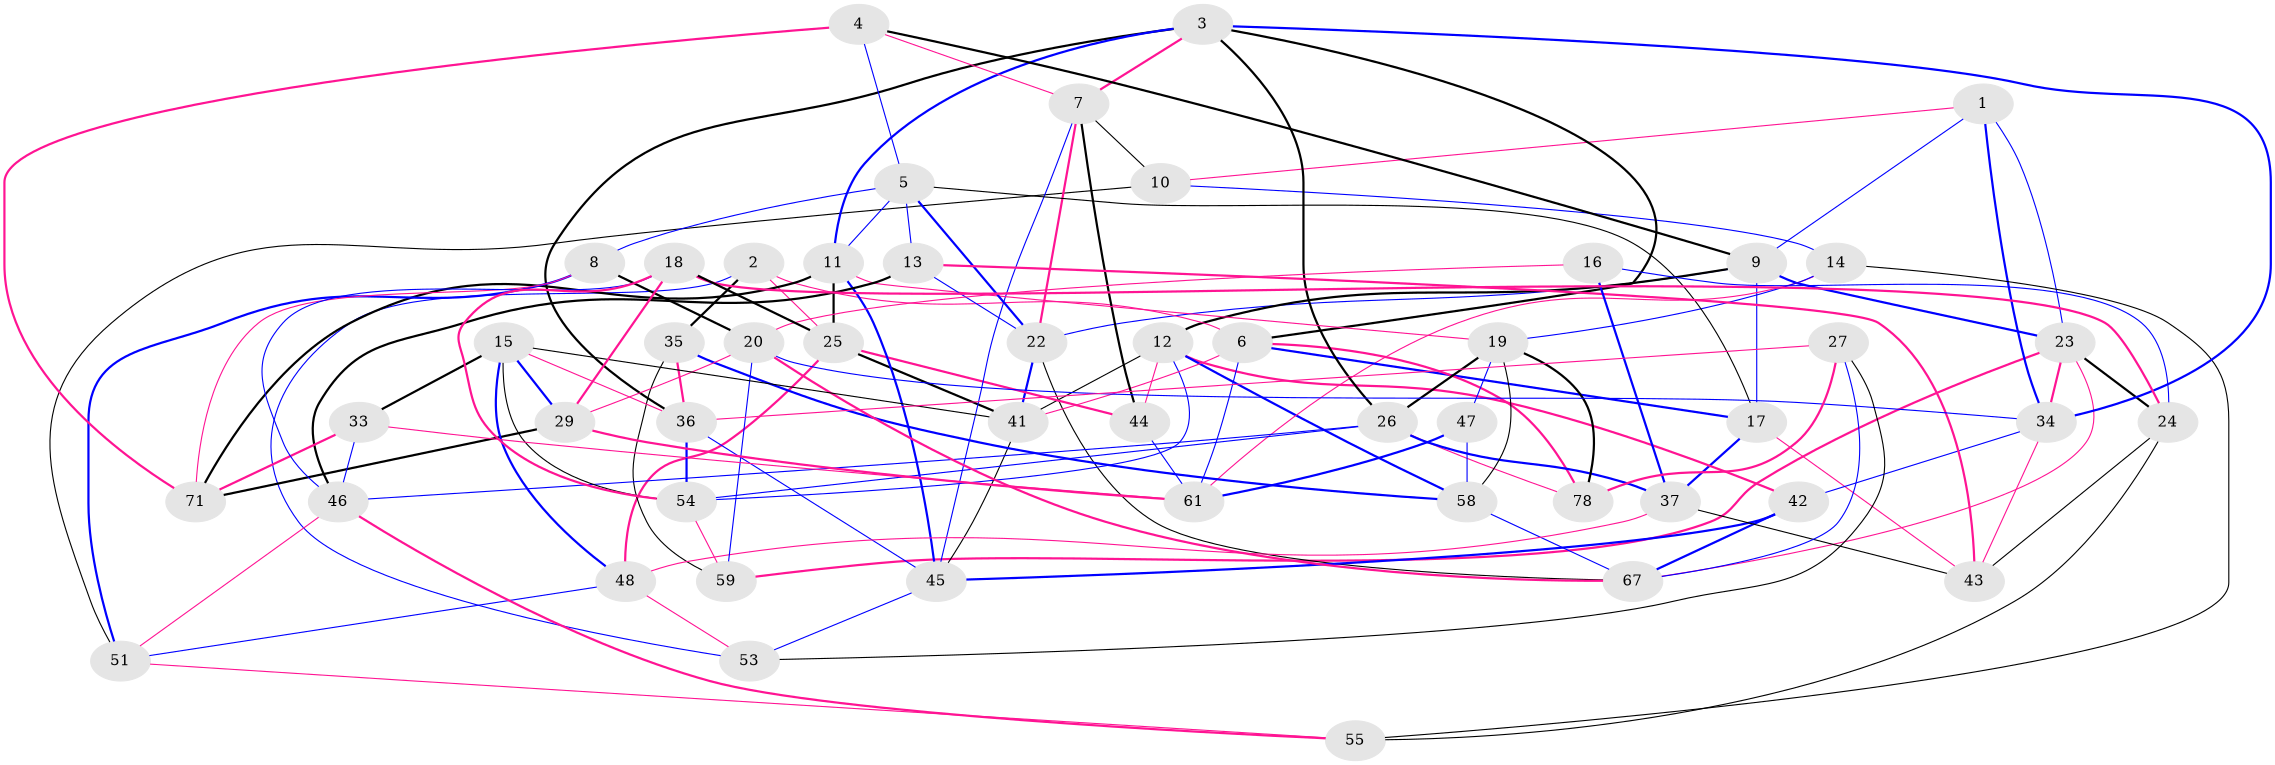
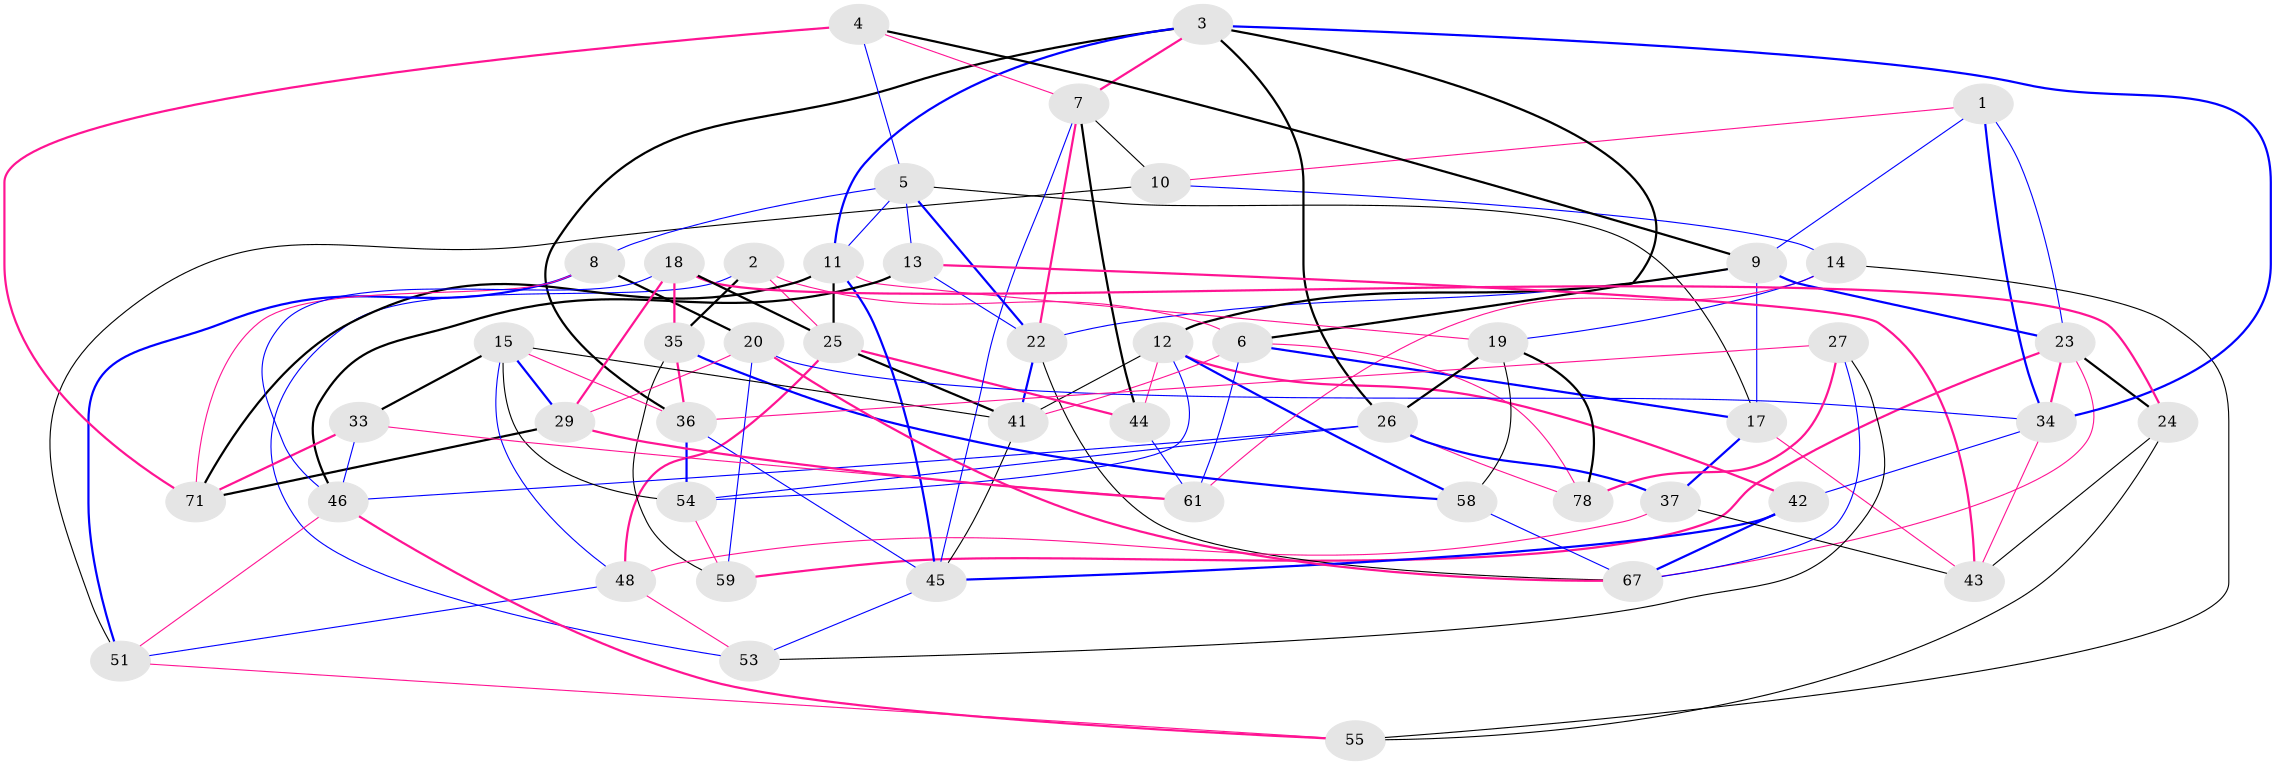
(1593, 263) -> none
(463, 358) -> (674, 311)
(1402, 361) -> (1477, 386)
(1467, 422) -> none
(521, 479) -> (521, 479)
